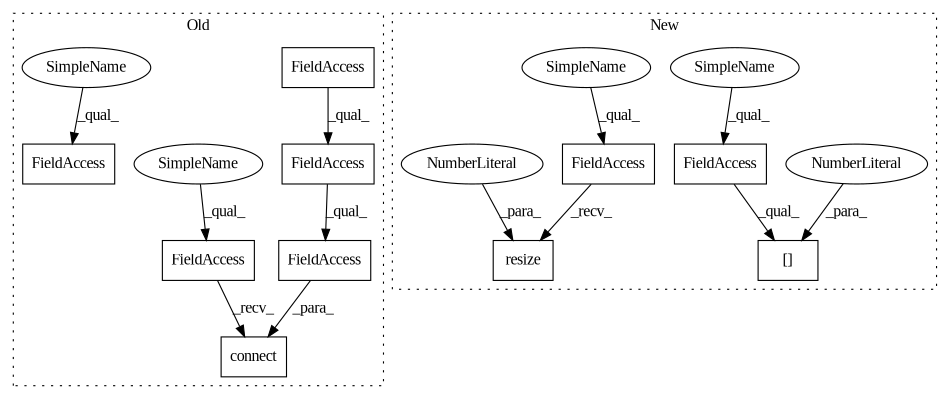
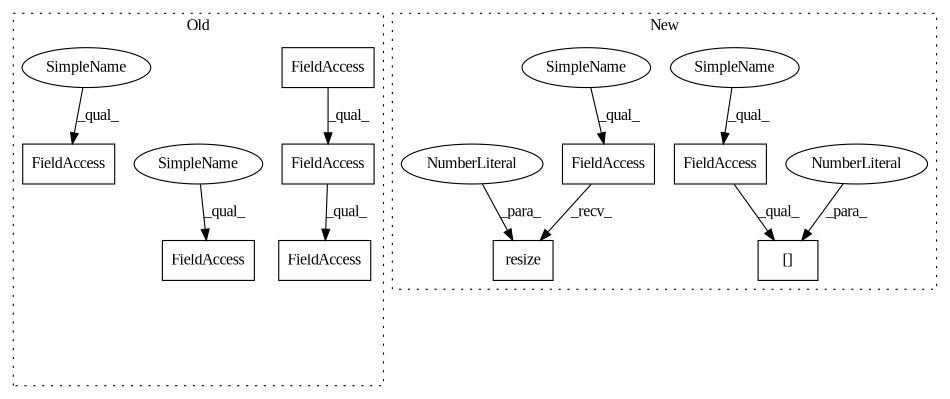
(254, 357) -> none
